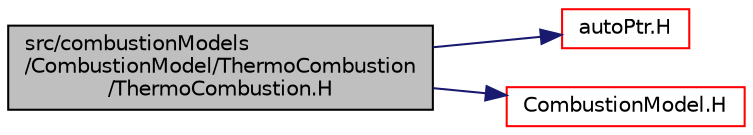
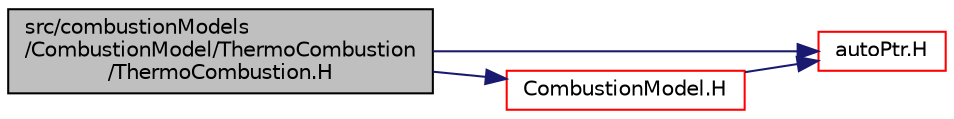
none -> (771, 68)
